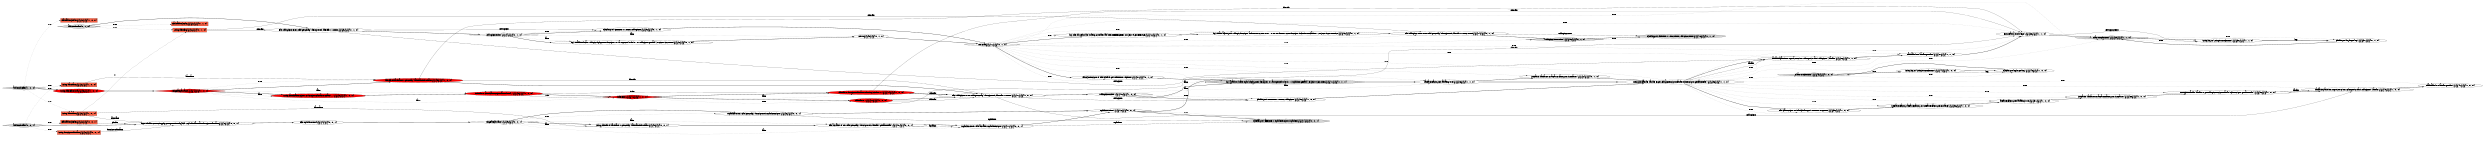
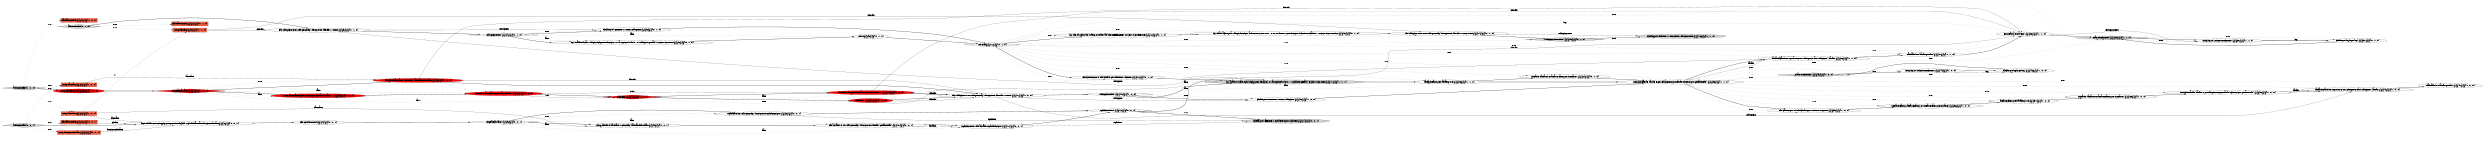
(1565, 22) -> (1565, 22)
